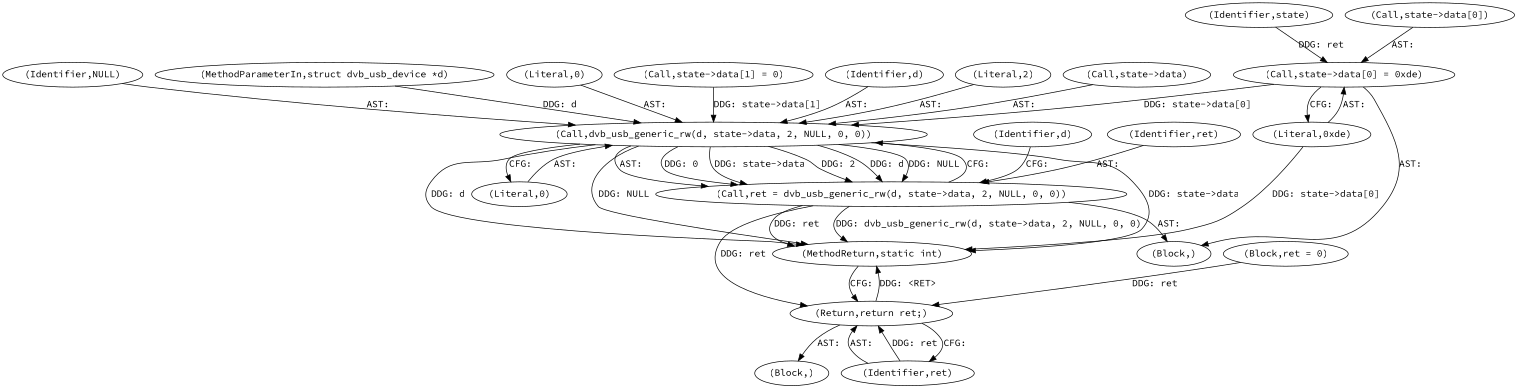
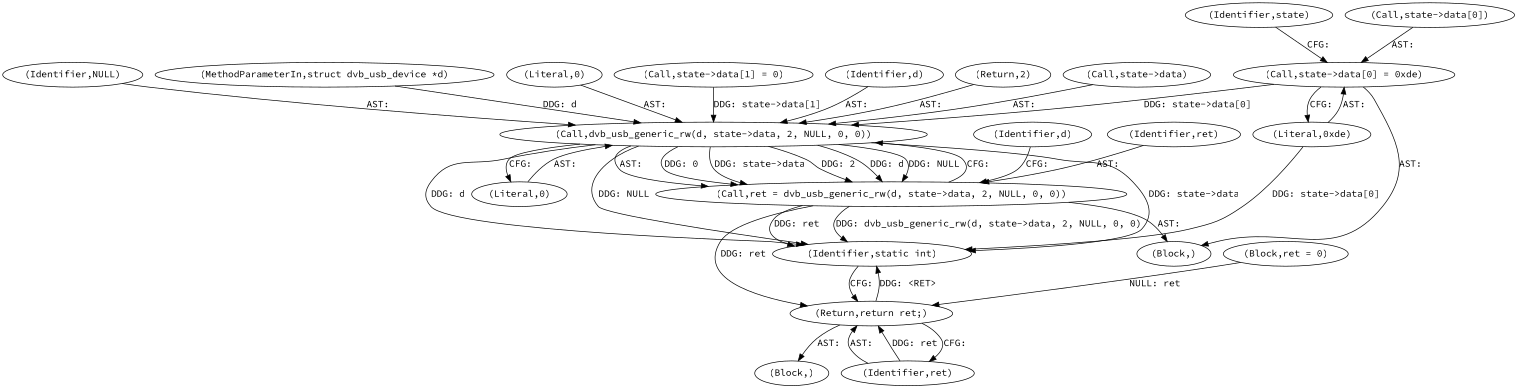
(1321, 45) -> (1321, 45)
(1003, 75) -> (1003, 75)
(872, 254) -> (872, 254)
(1155, 284) -> (1155, 284)
